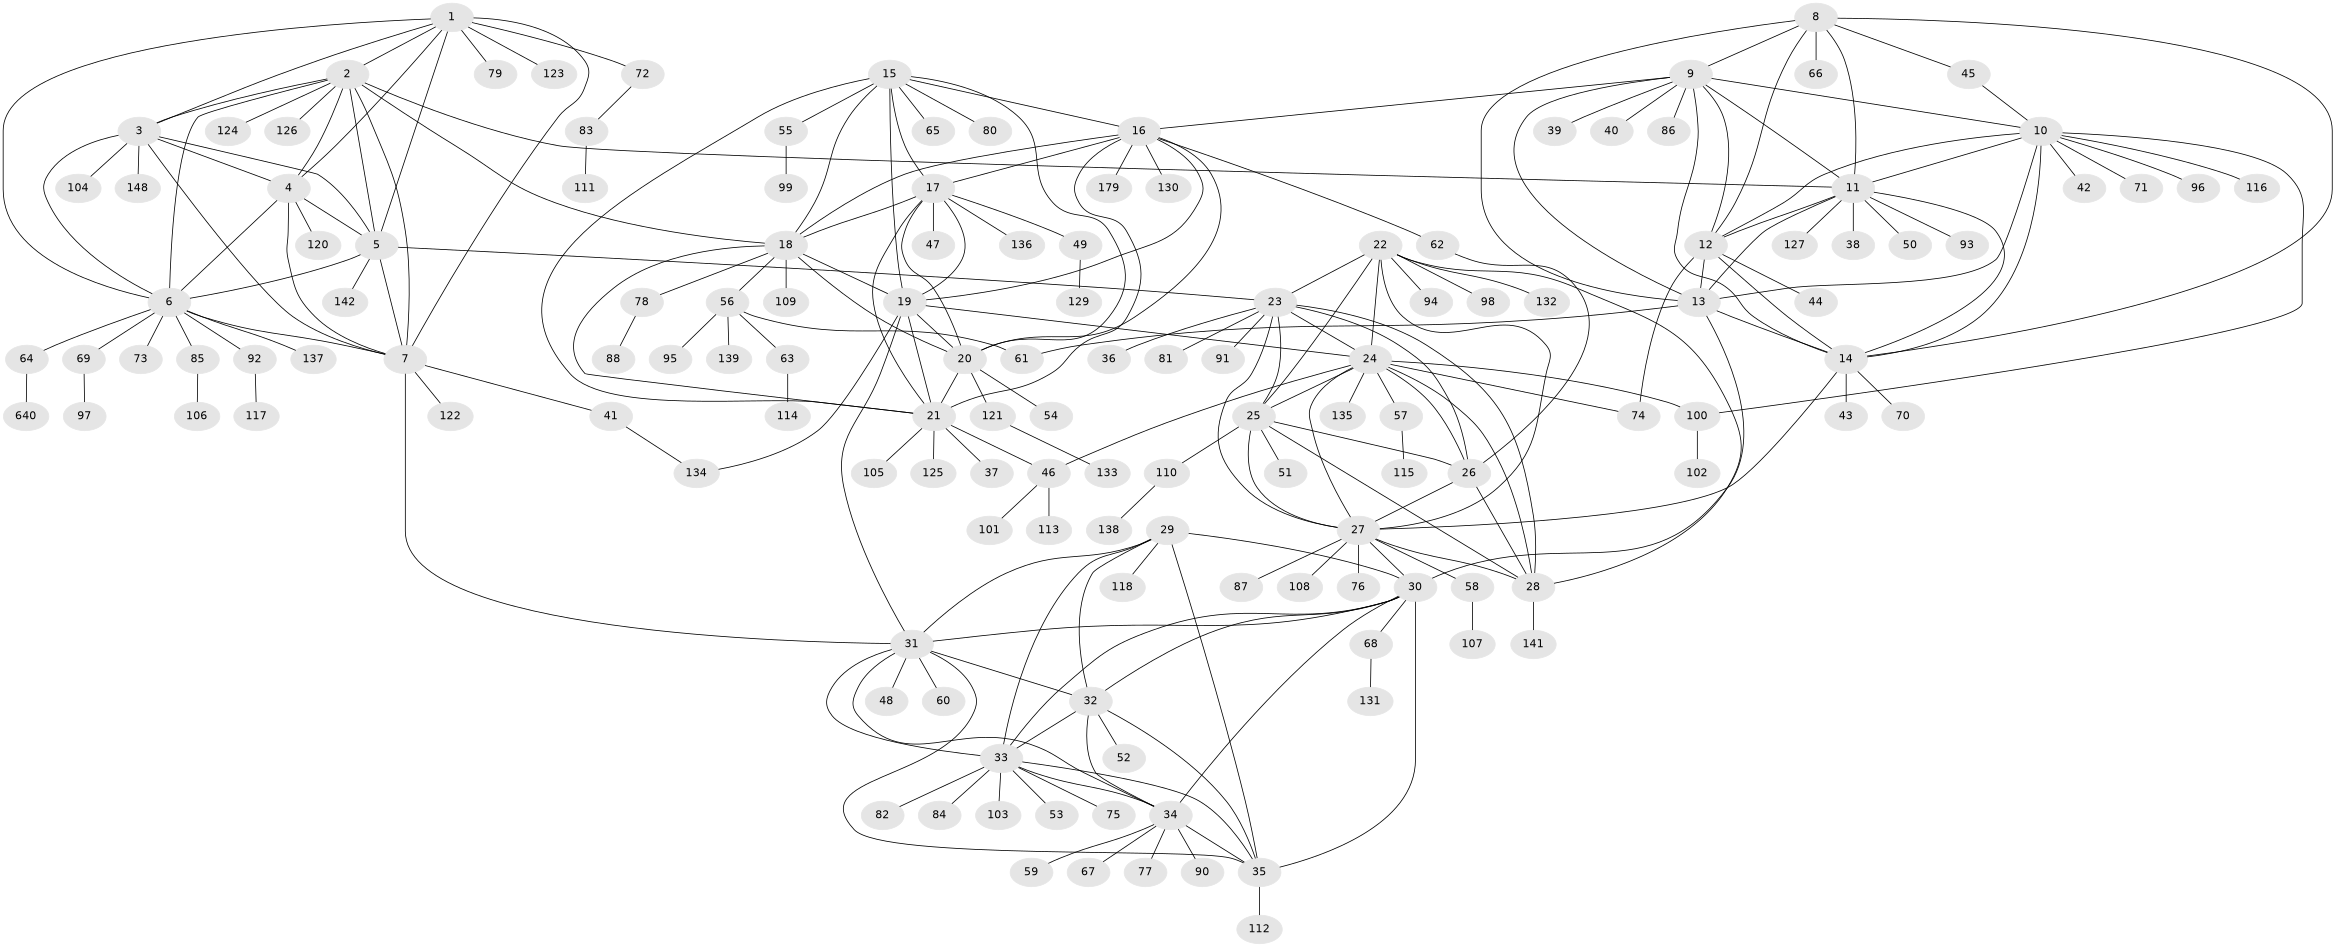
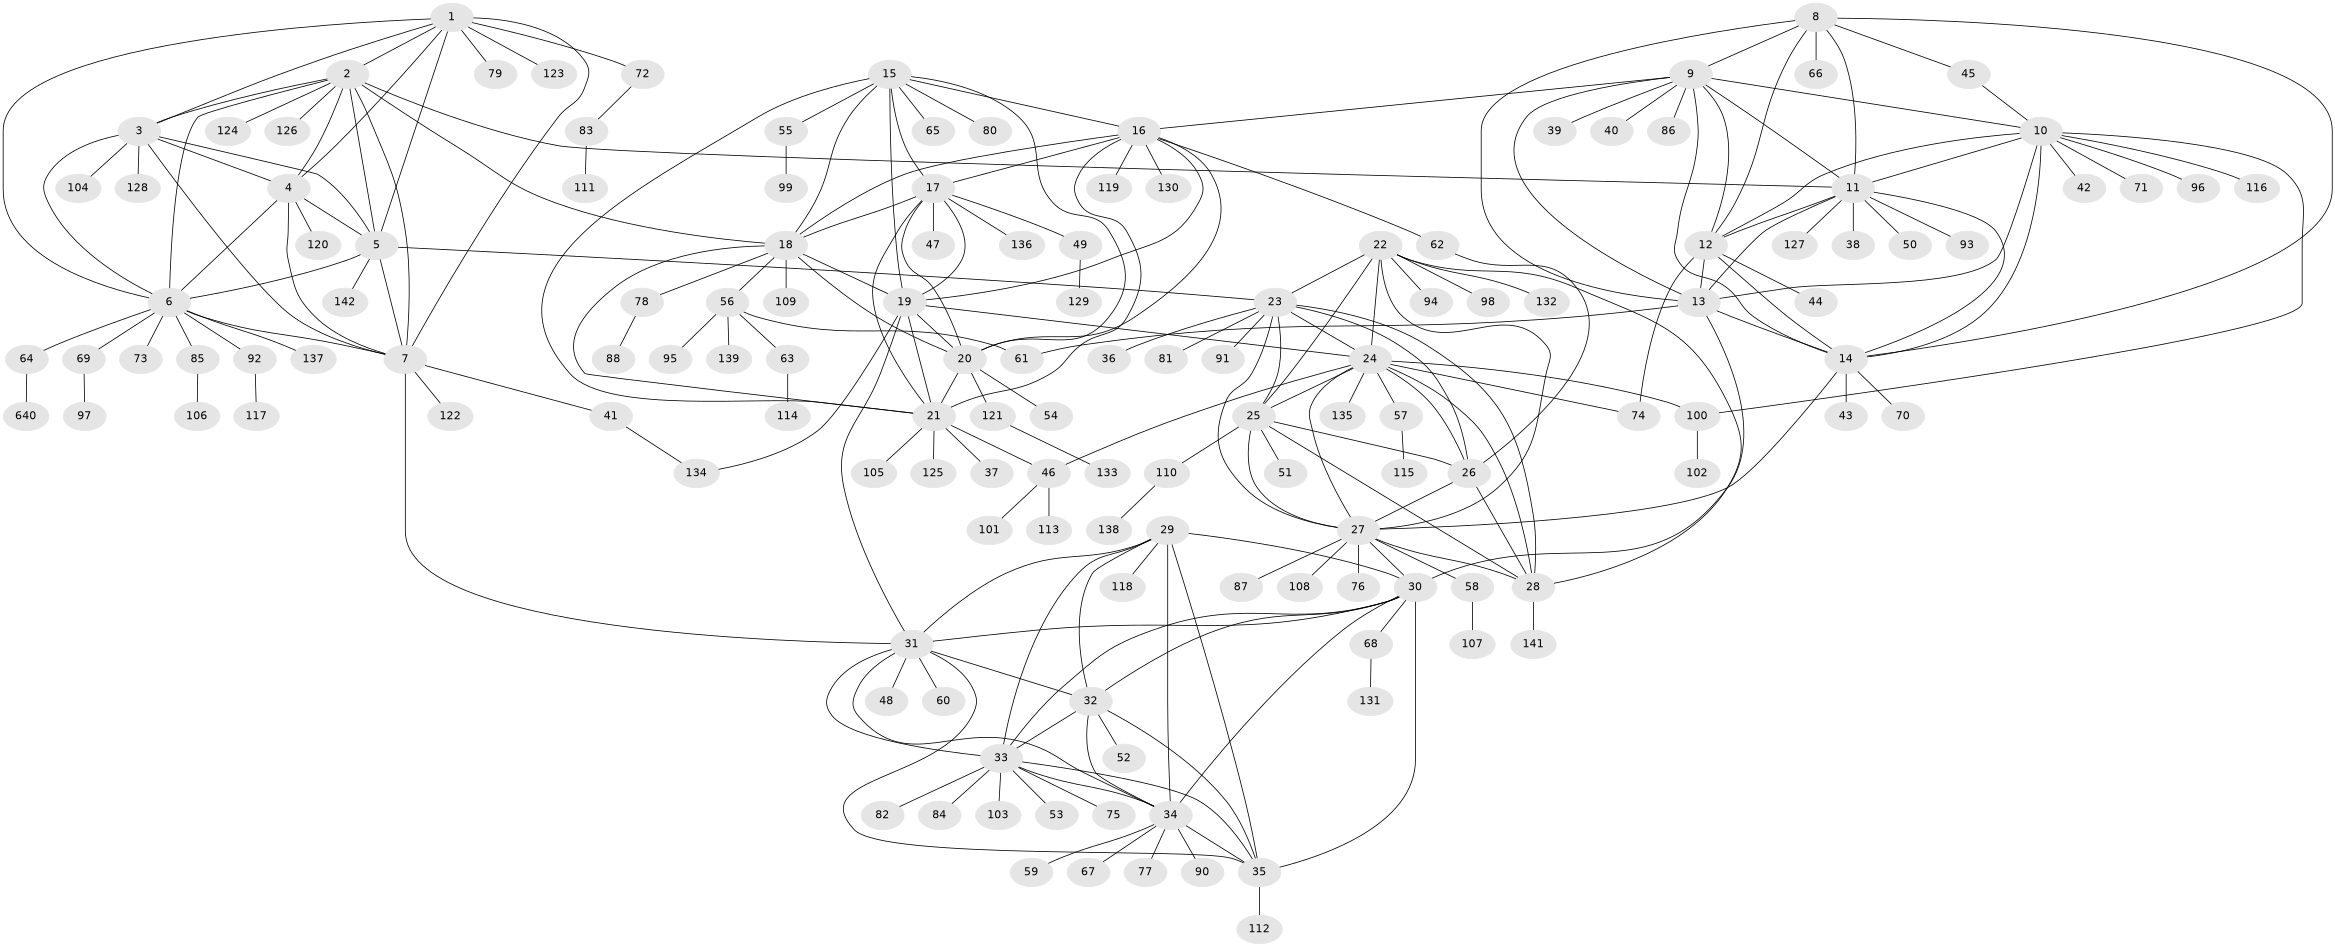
(138, 188) -> (138, 188)
(1109, 188) -> (1109, 188)
none -> (1168, 673)
